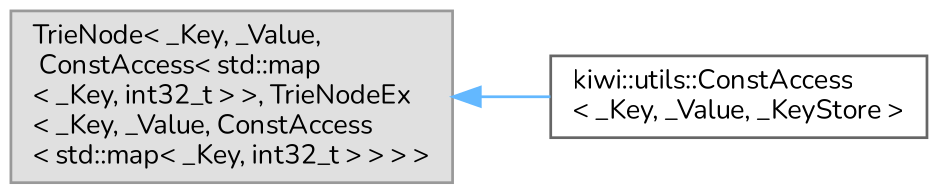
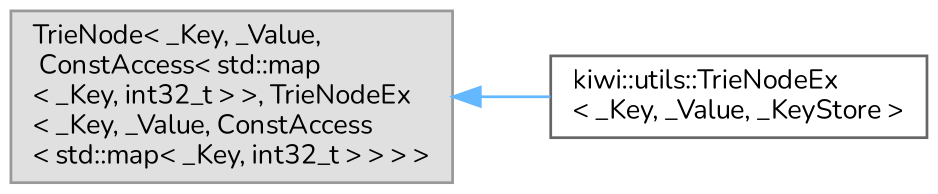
(739, 97) -> (739, 97)
